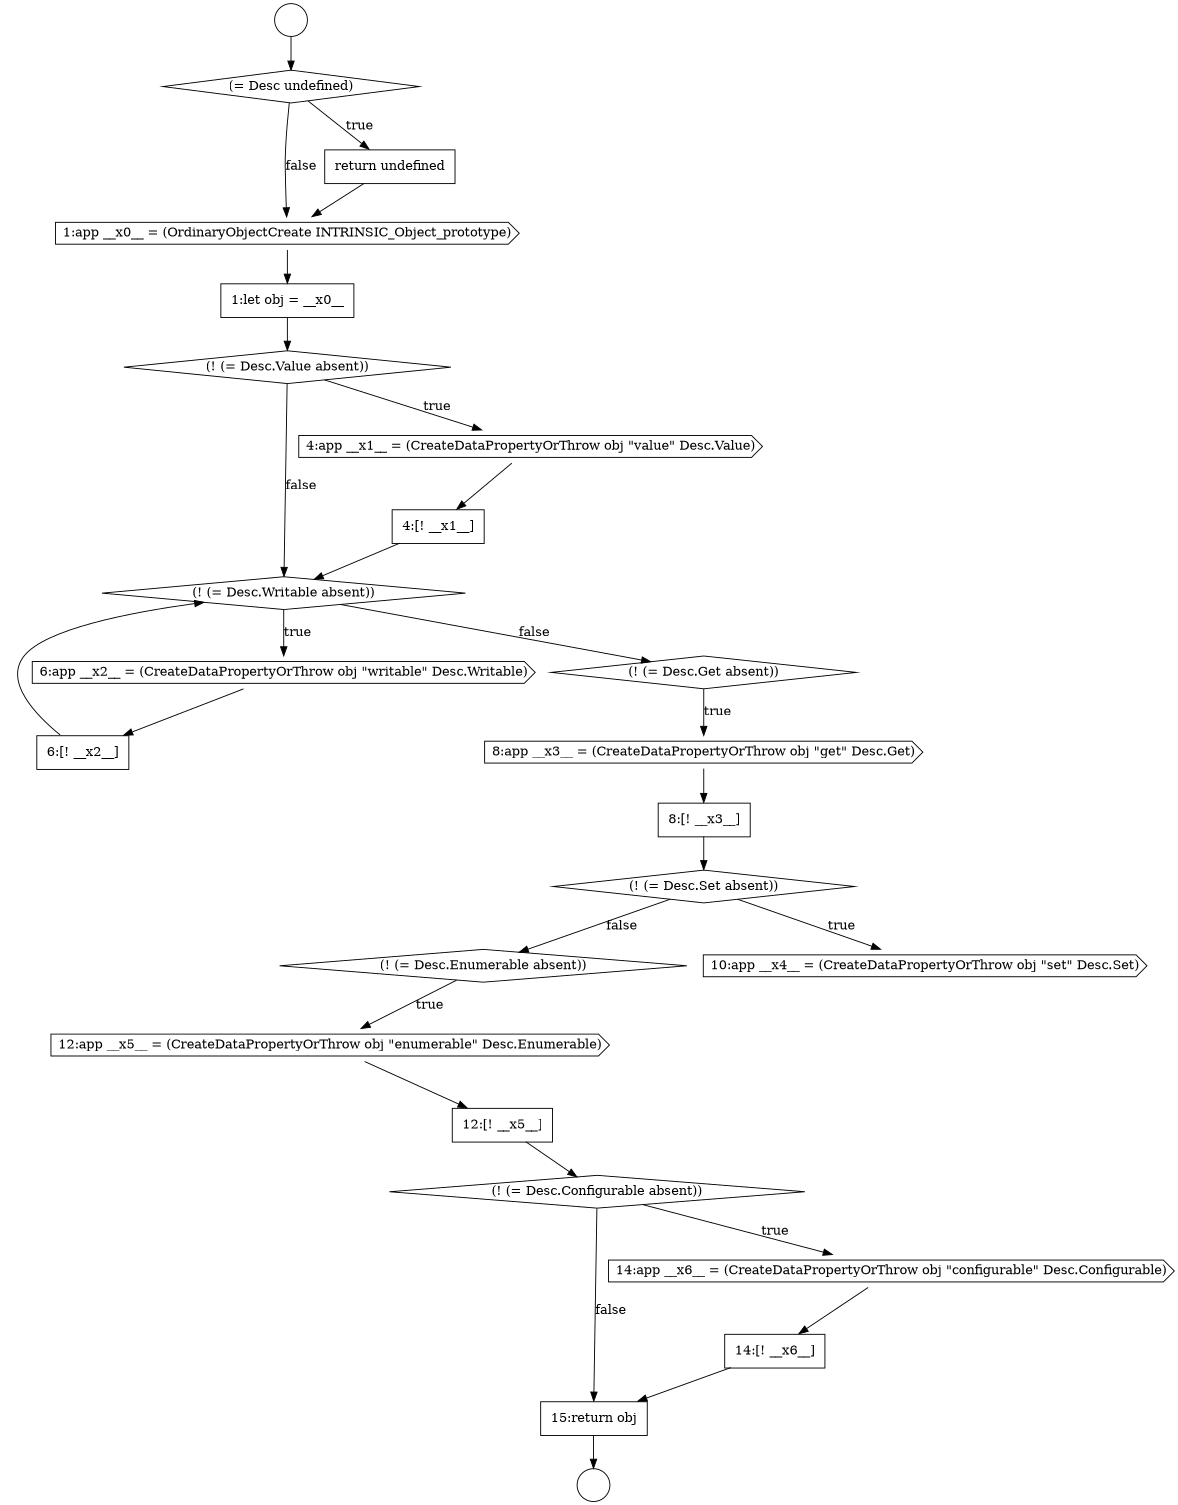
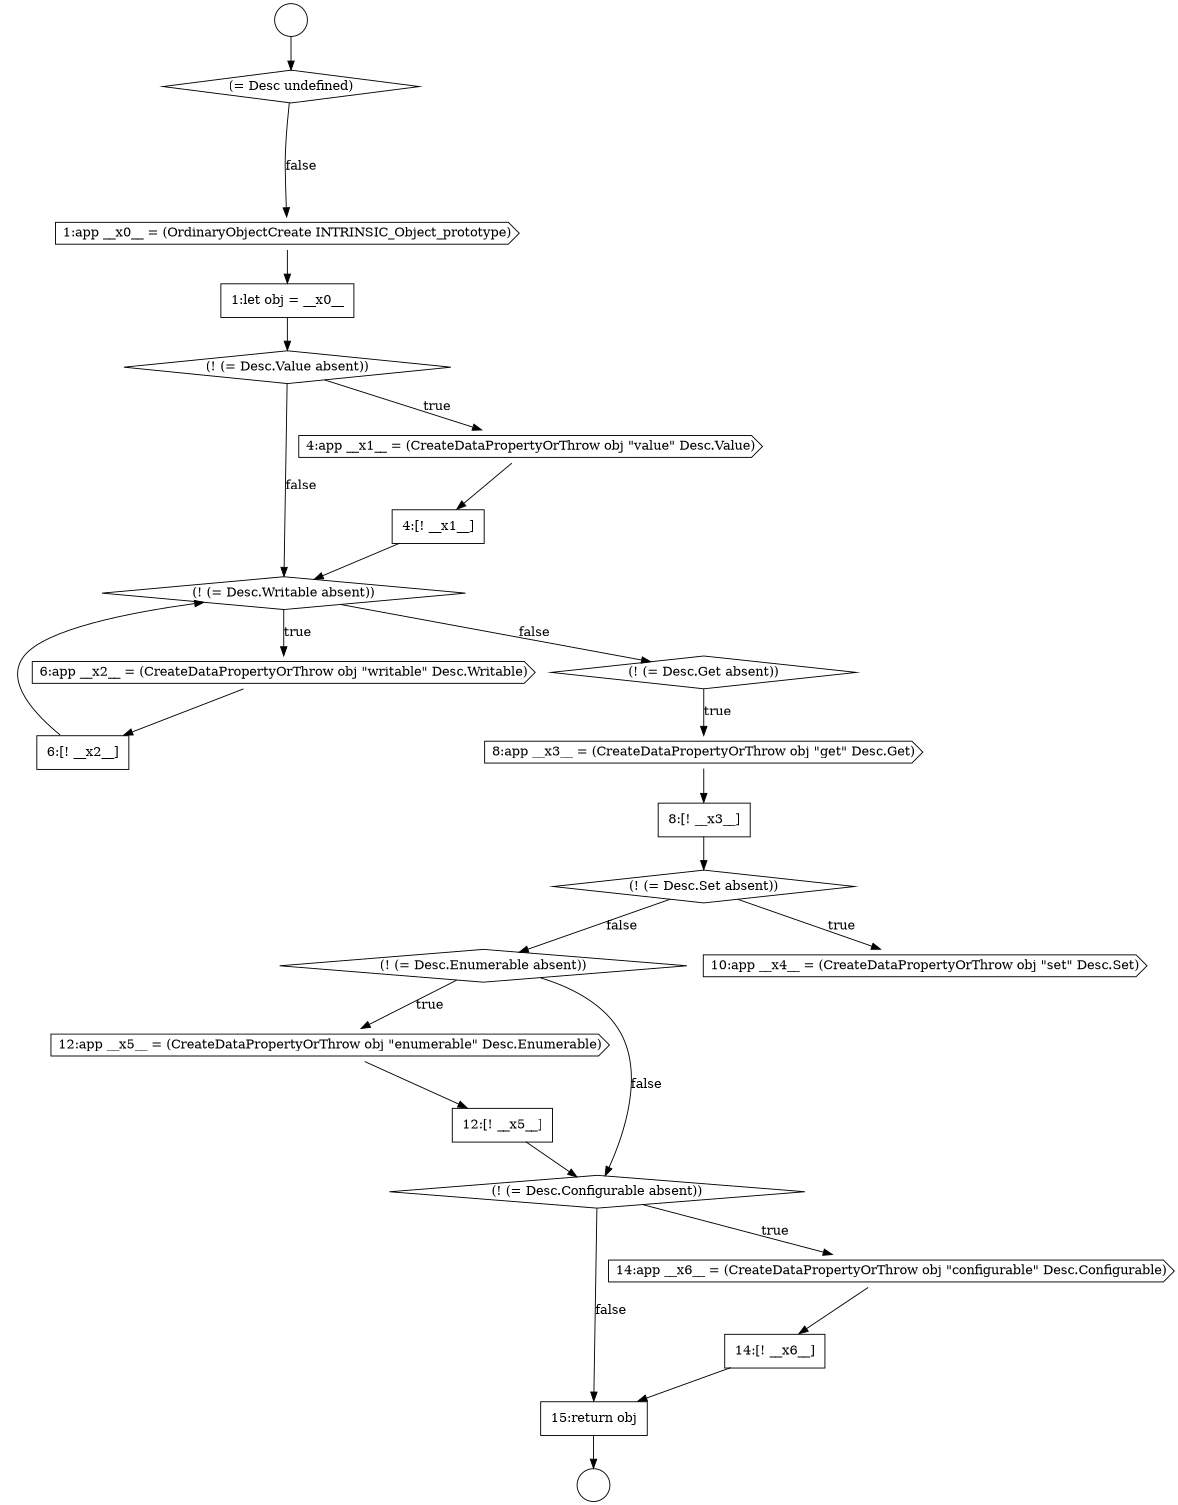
(389, 166) -> none
none -> (628, 1051)
